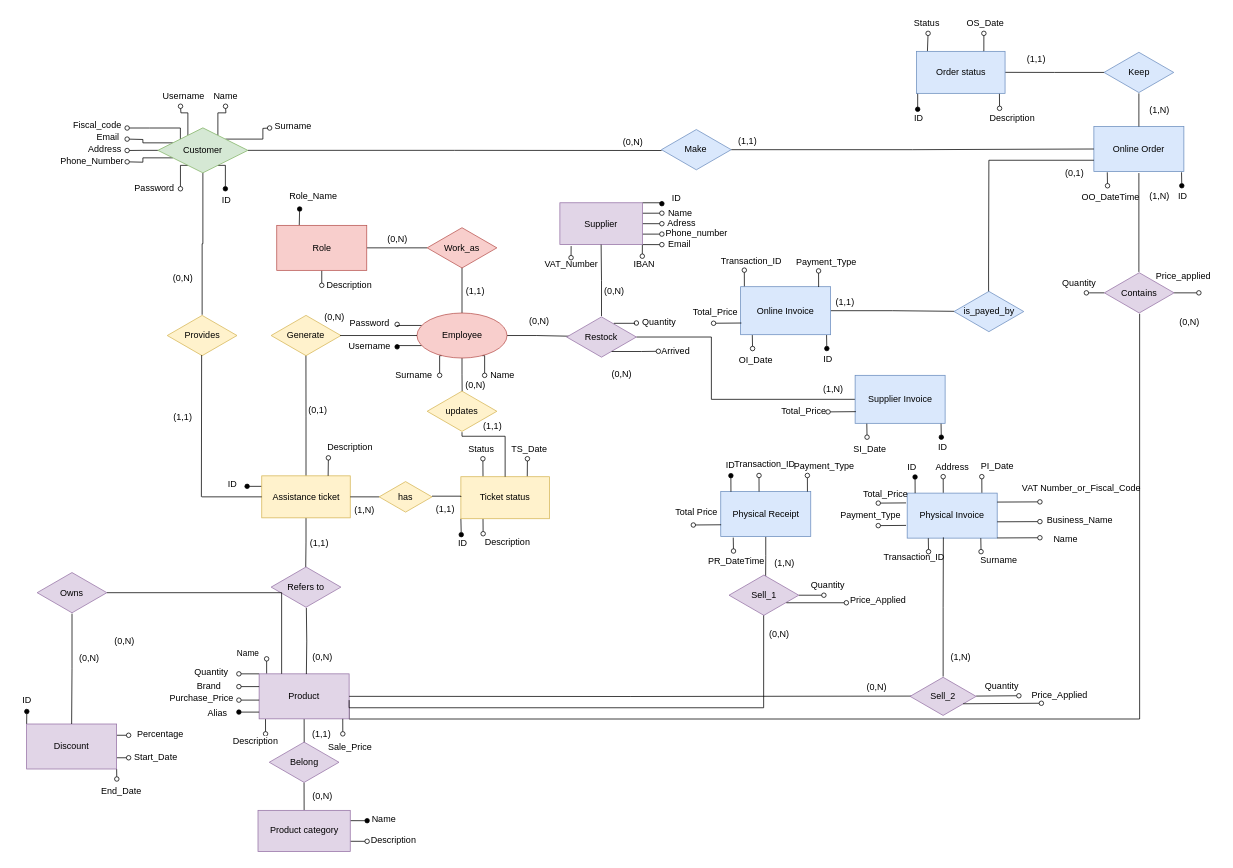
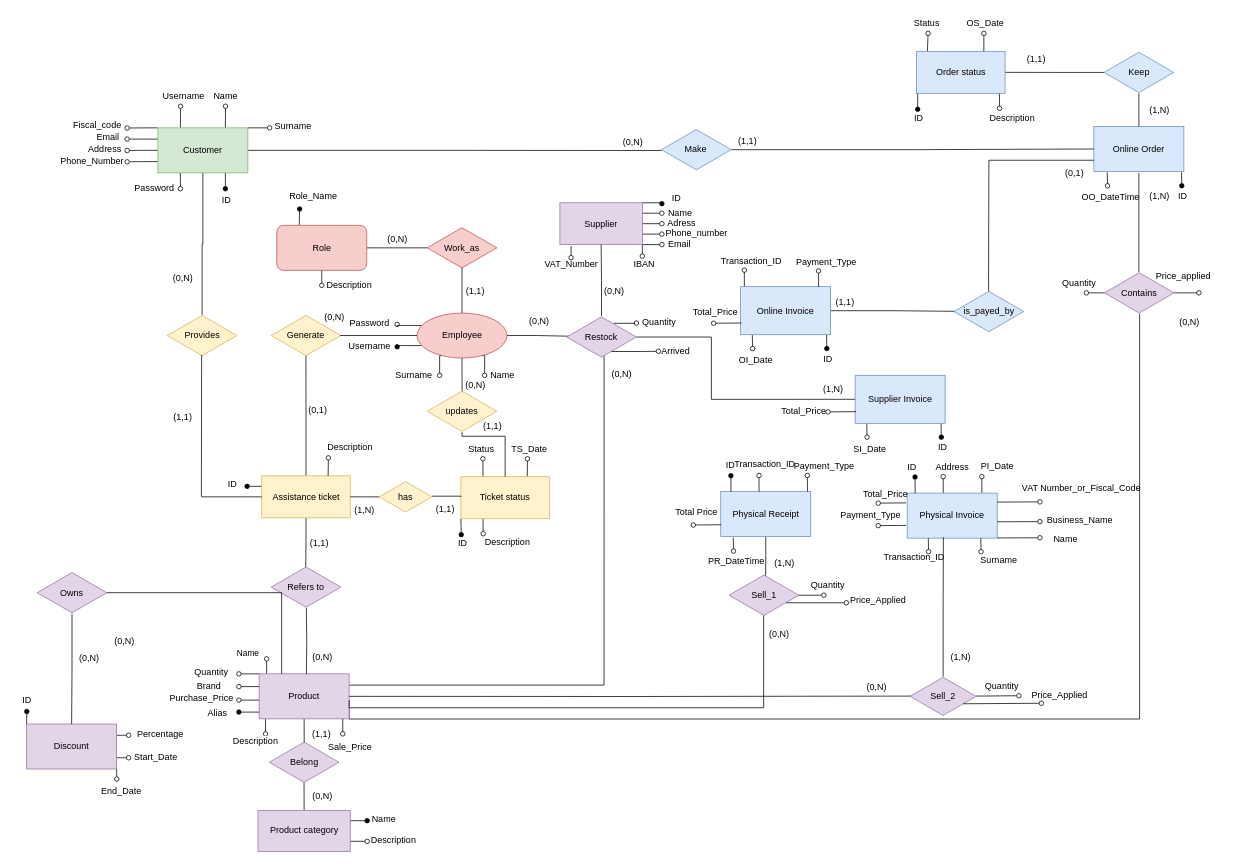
(203, 150) -> (203, 150)
(322, 248) -> (322, 248)
none -> (604, 647)
